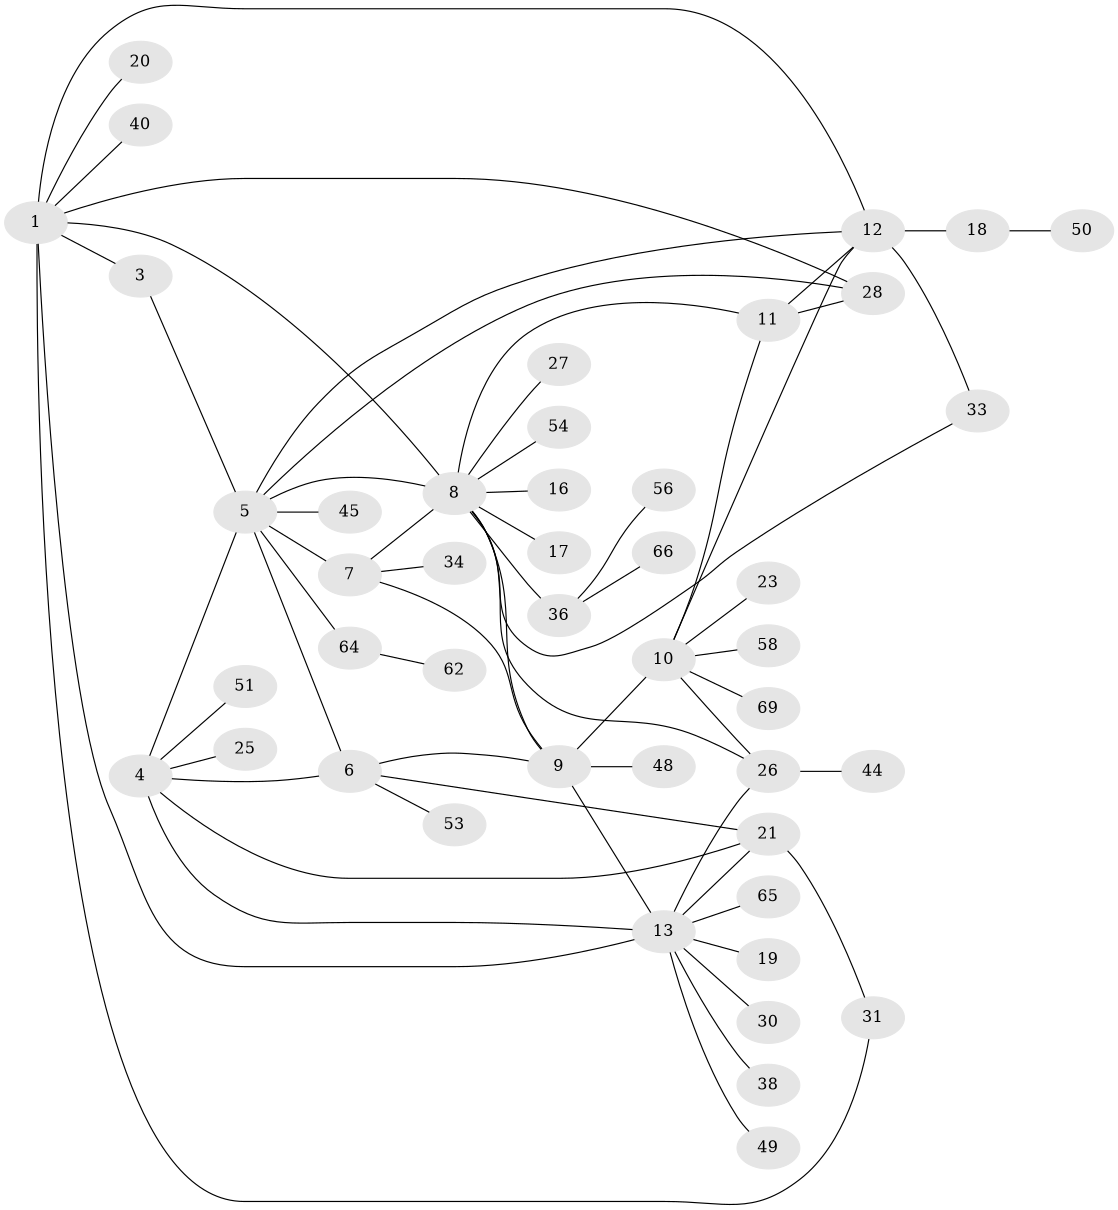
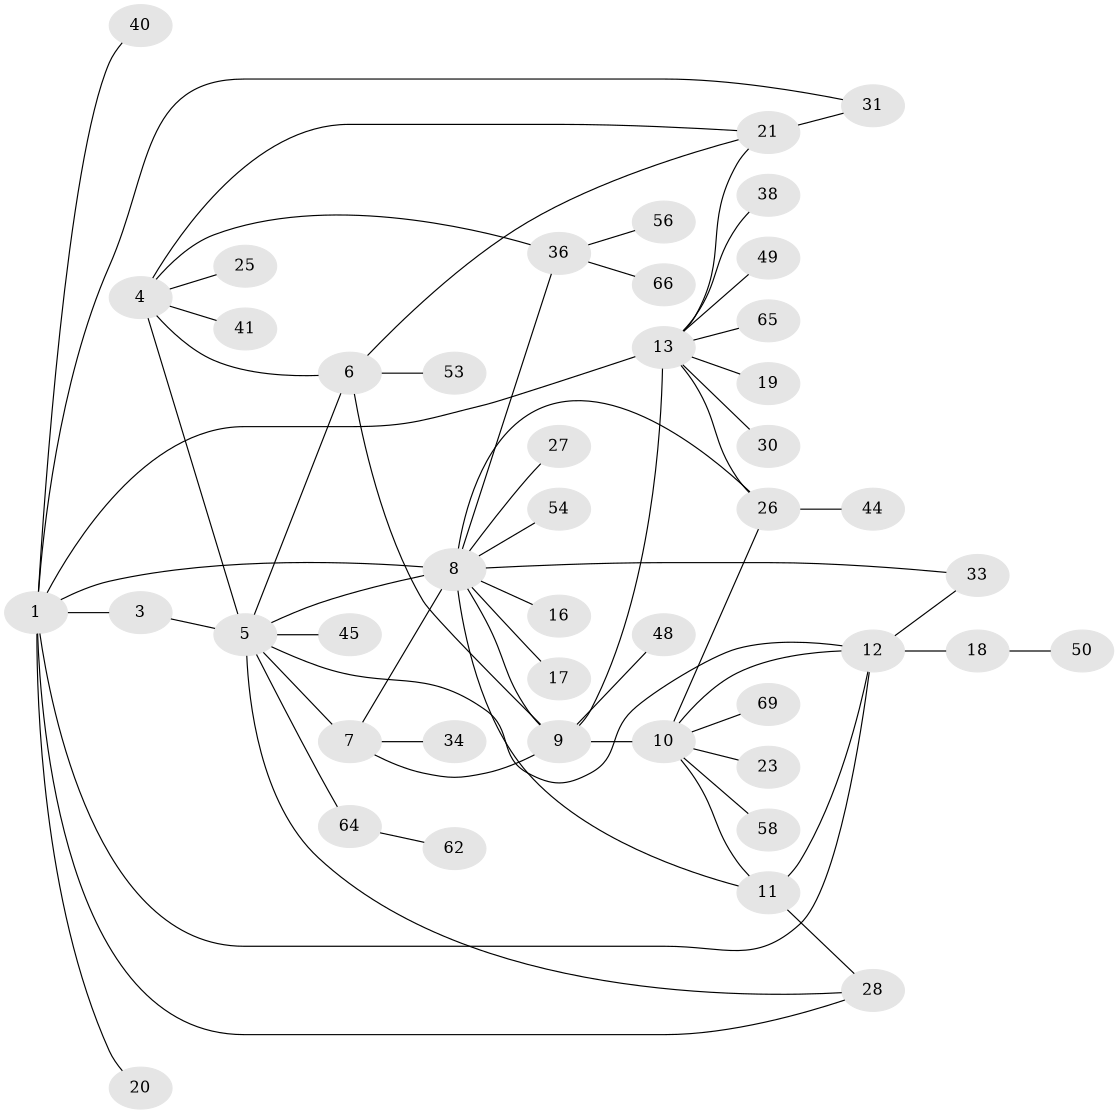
(245, 687) -> (245, 329)
(360, 923) -> (336, 215)
